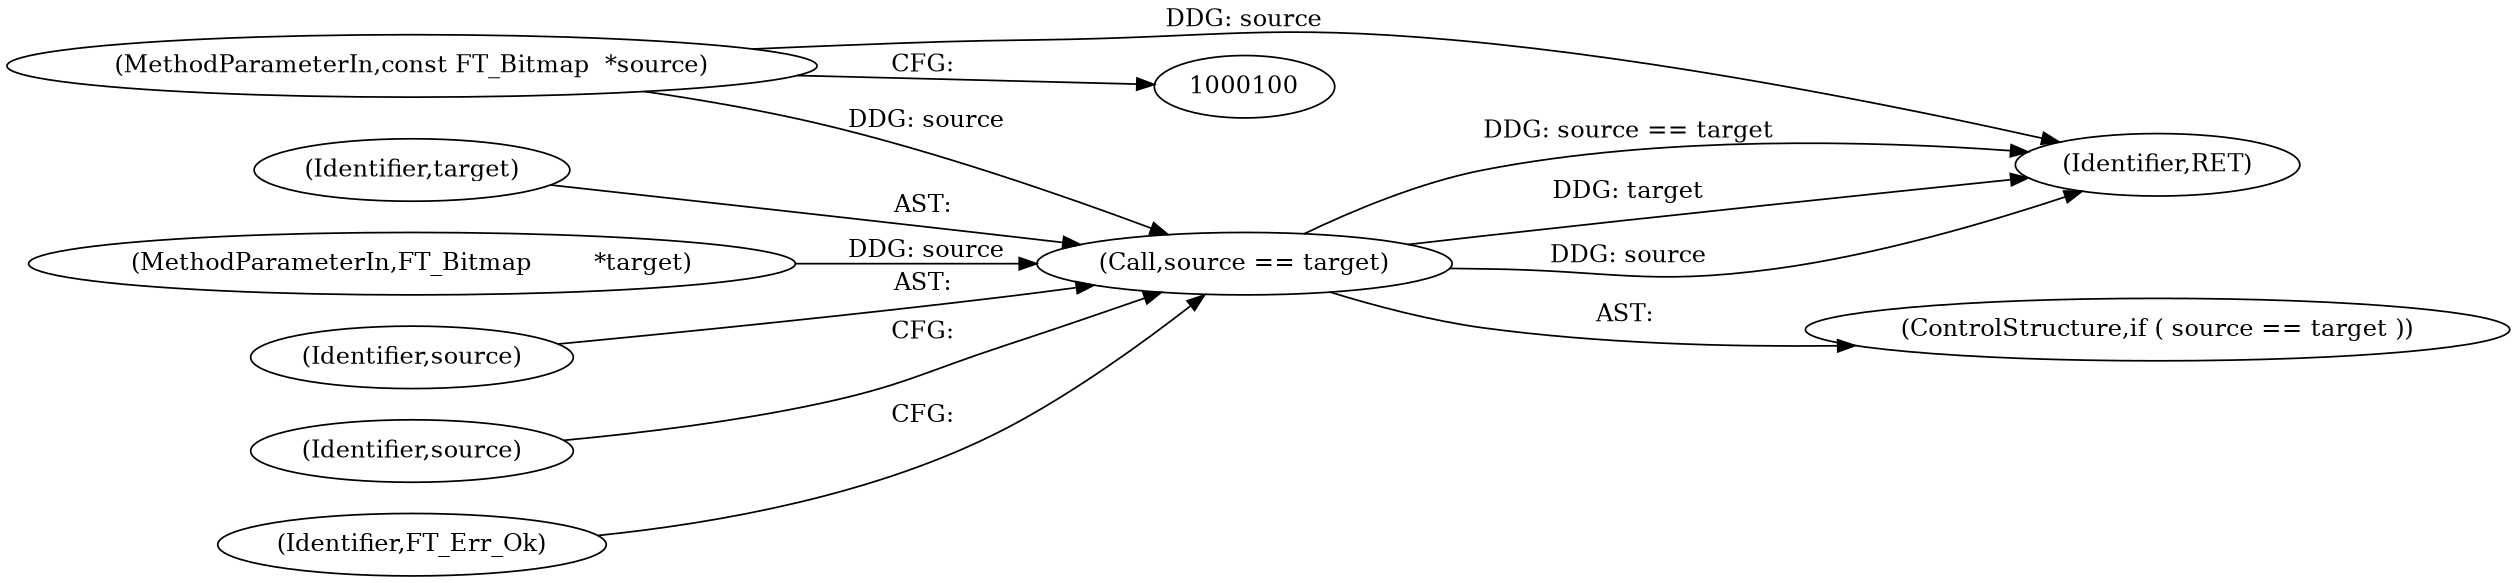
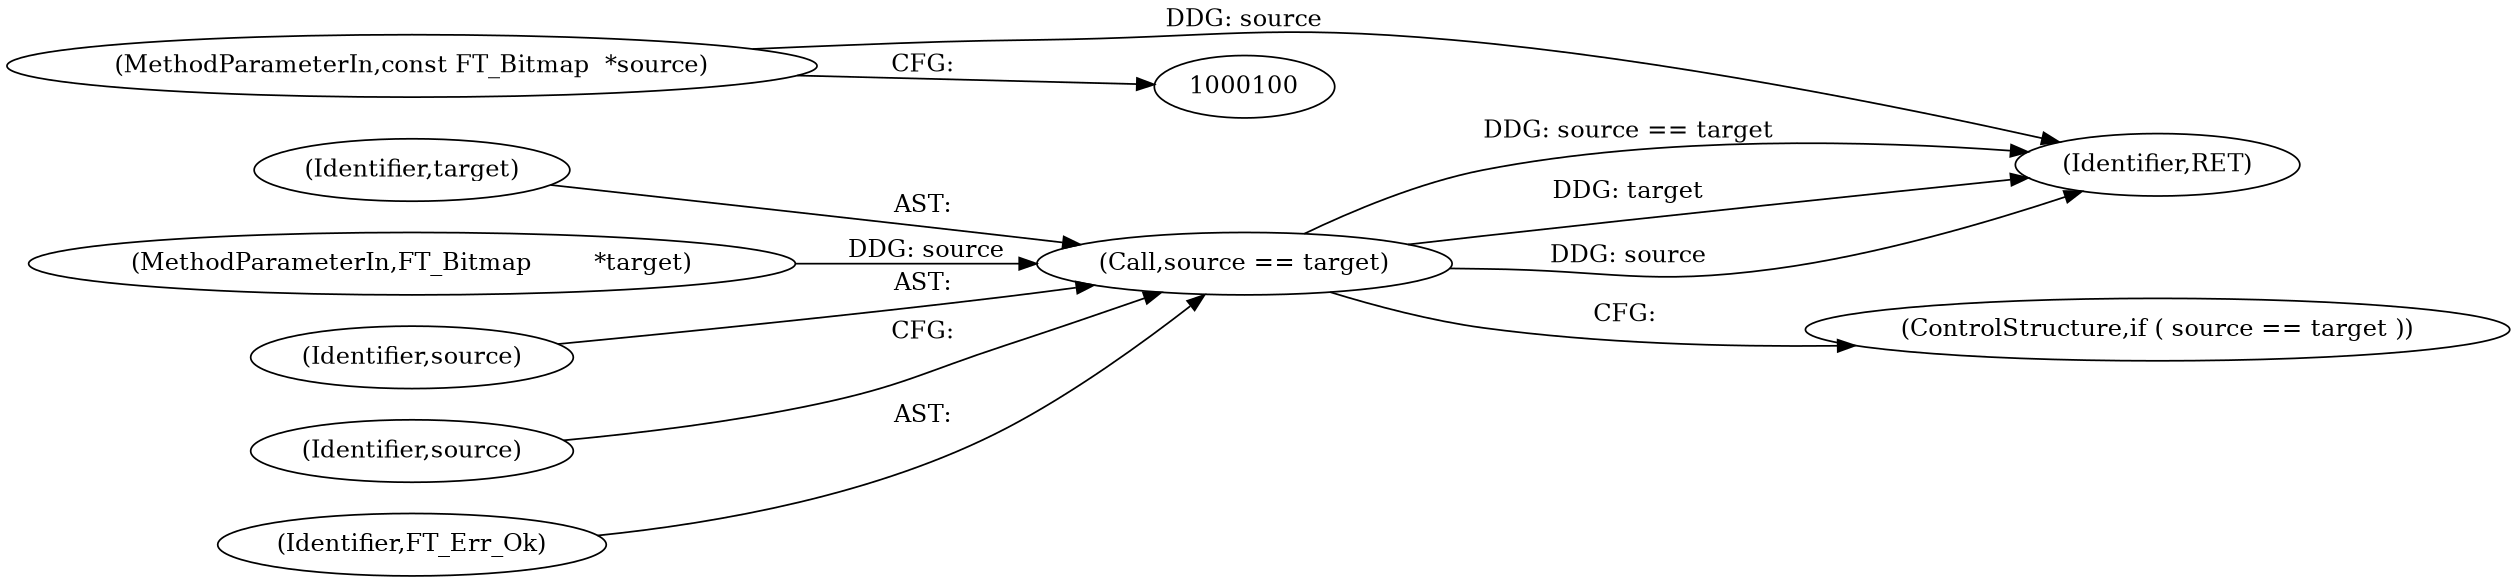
(902, 145) -> none
(1629, 315) -> (1629, 315)
(927, 415) -> (927, 415)
